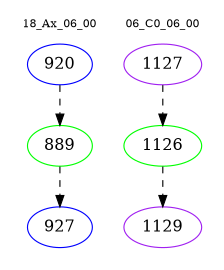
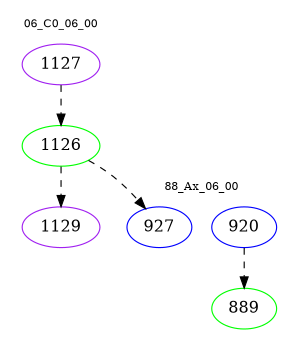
(60, 24) -> (202, 187)
(60, 181) -> (125, 186)
